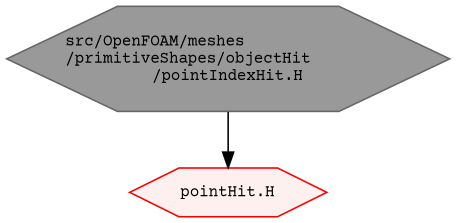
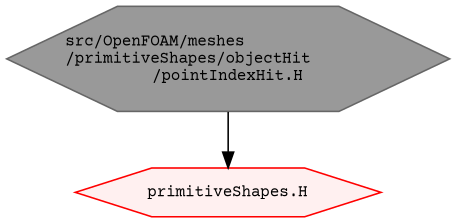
(228, 192) -> (228, 192)
